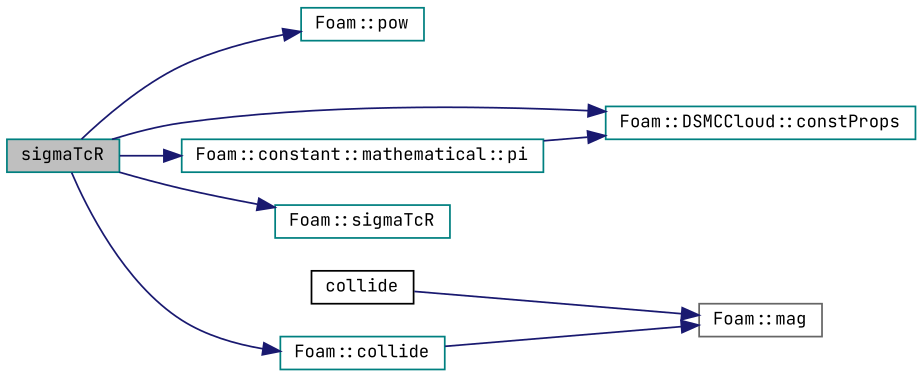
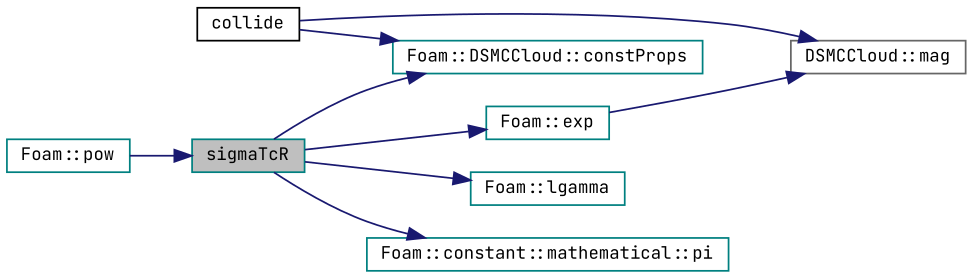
(174, 70) -> (152, 156)
(566, 139) -> (340, 34)
(363, 222) -> (548, 189)
(761, 320) -> (878, 57)
(363, 353) -> (548, 123)
